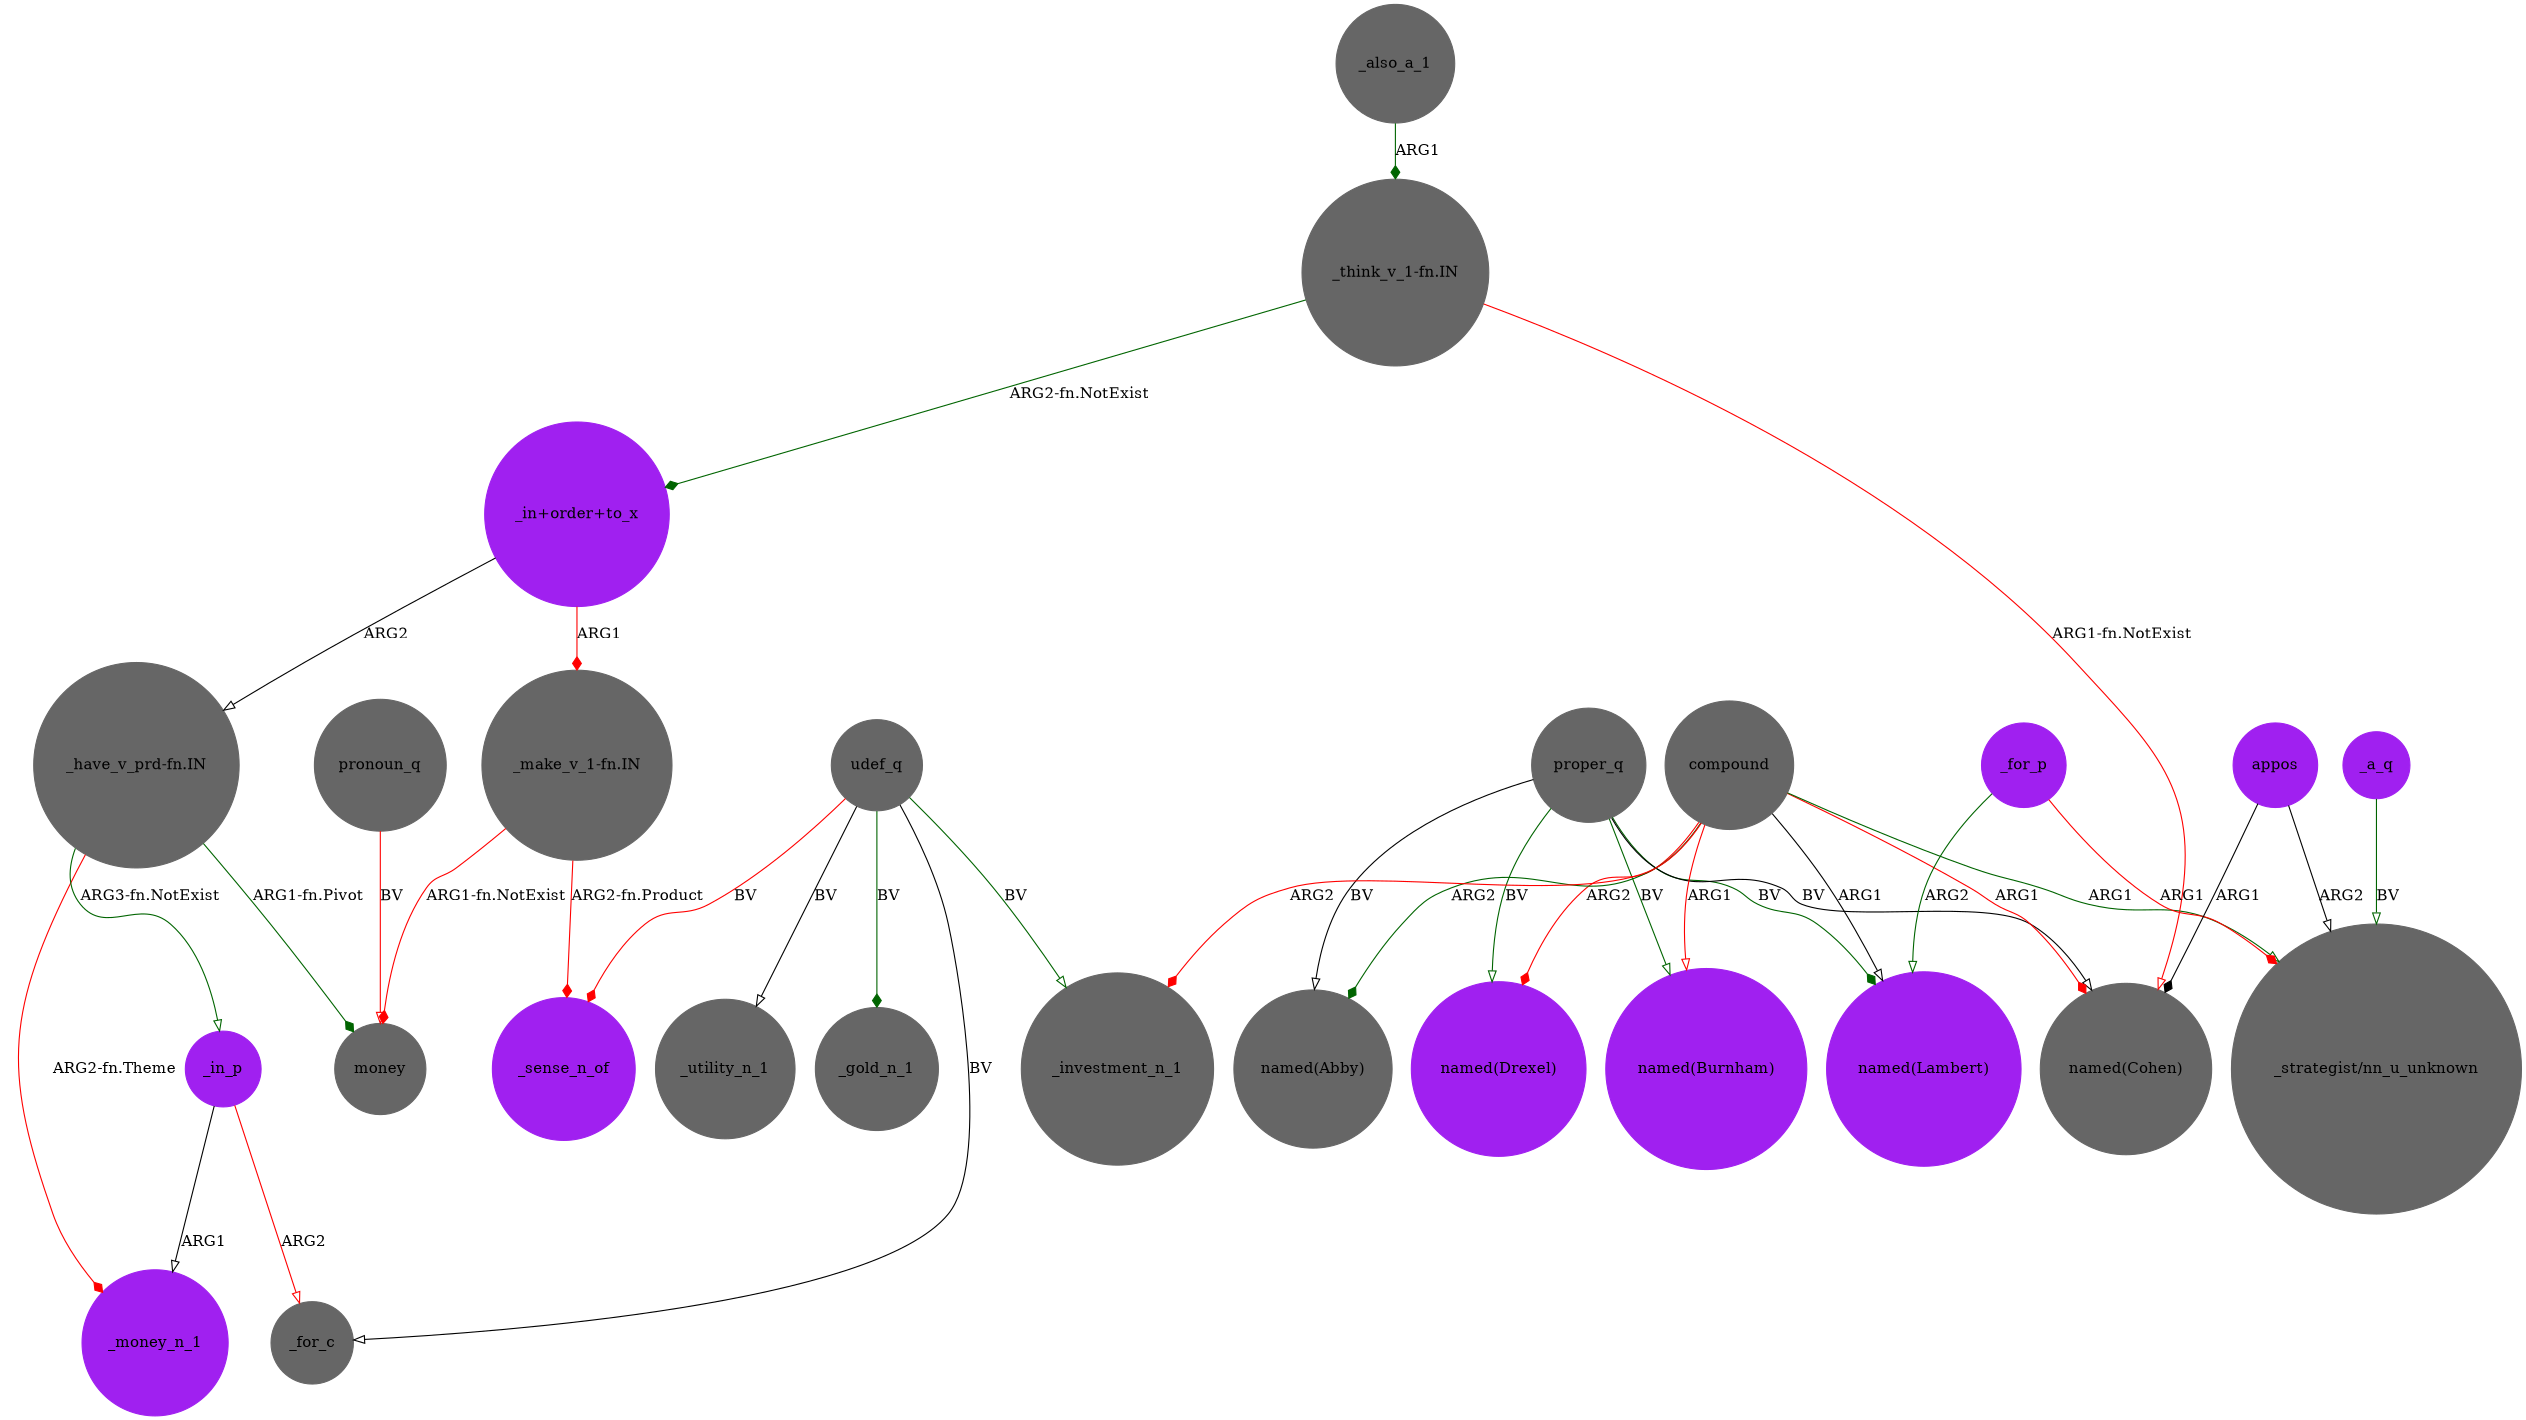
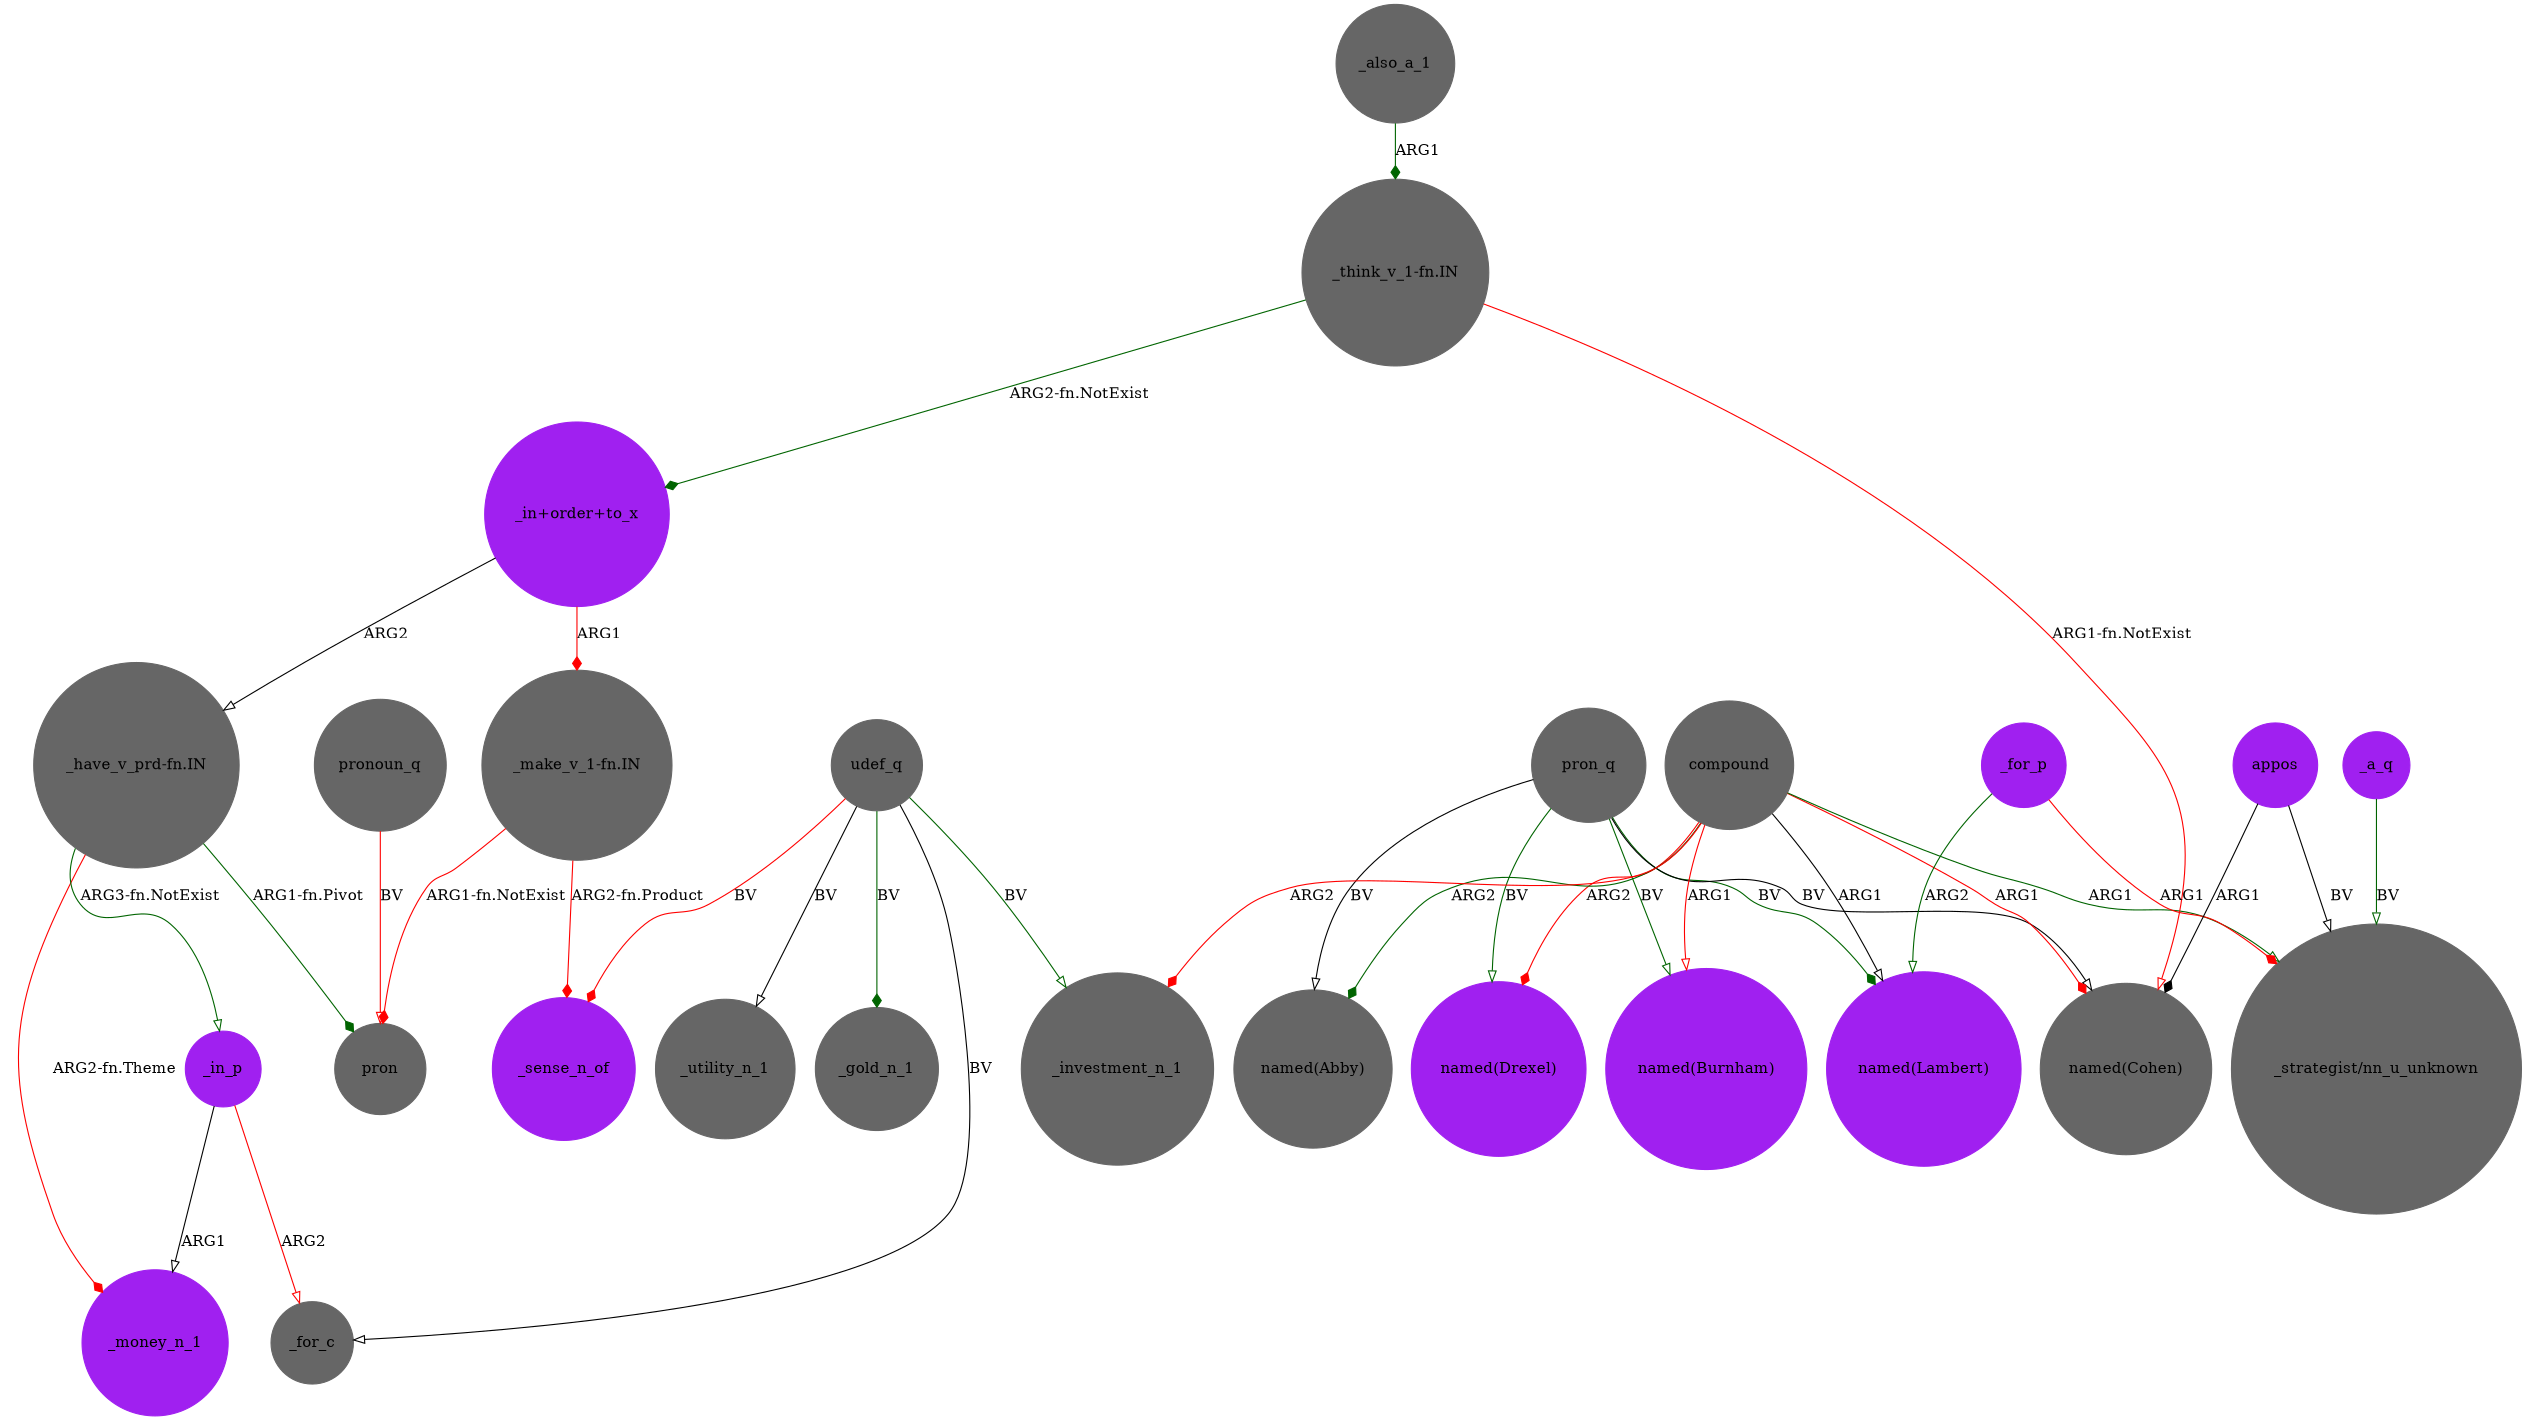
(1589, 765) -> (1589, 765)
(2342, 896) -> (2342, 896)
(380, 1069) -> (380, 1069)
